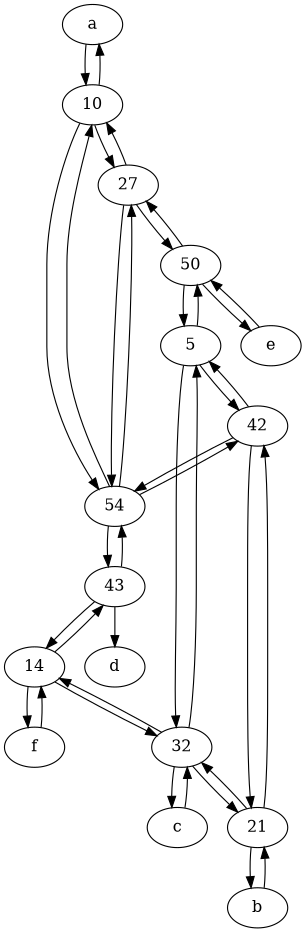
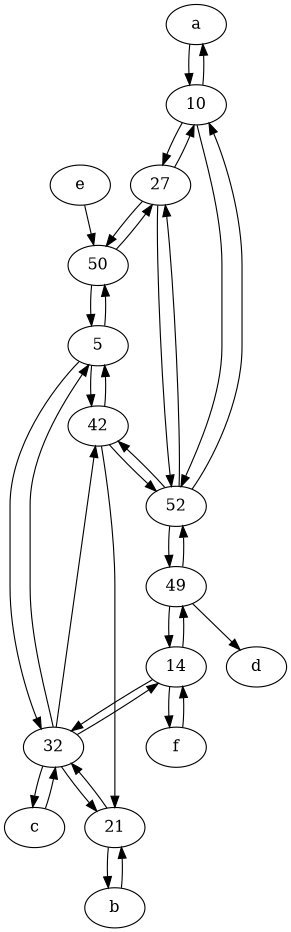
(222, 304) -> none
(115, 506) -> (176, 506)
(115, 587) -> (176, 587)
(268, 632) -> (75, 592)
